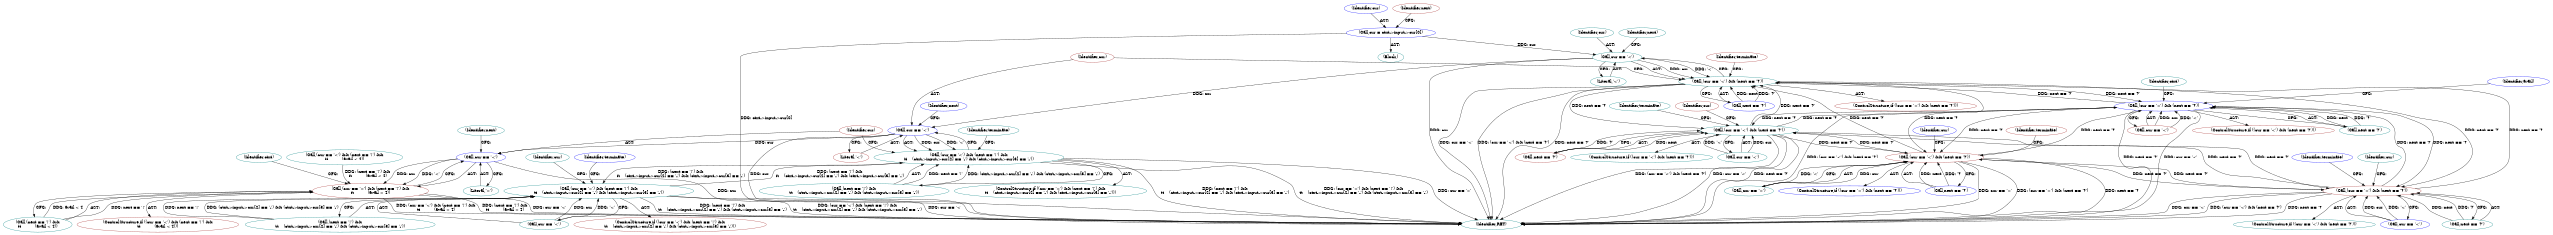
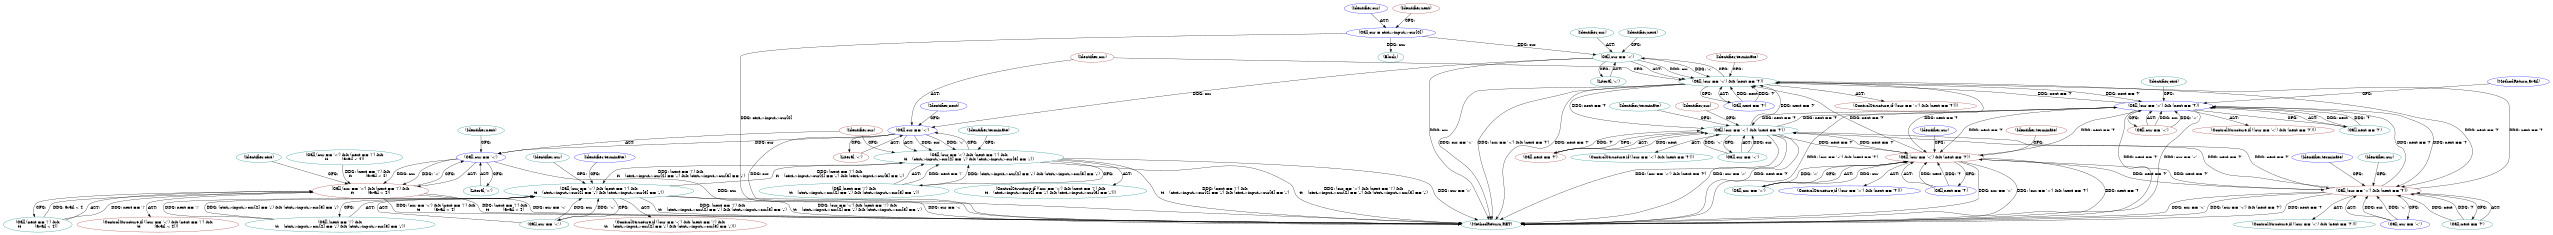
(1396, 45) -> (1396, 45)
(2518, 82) -> (2518, 82)
(1491, 225) -> (1491, 225)
